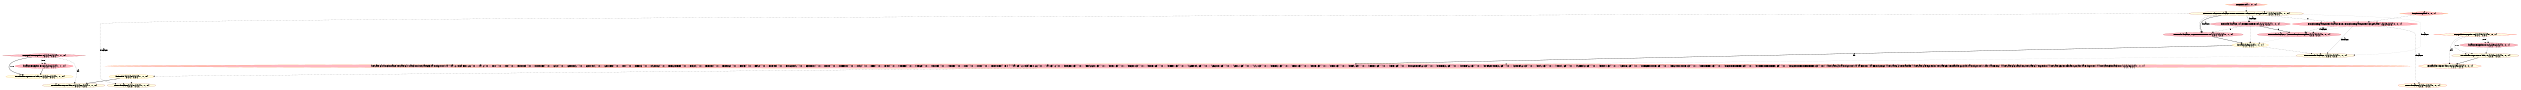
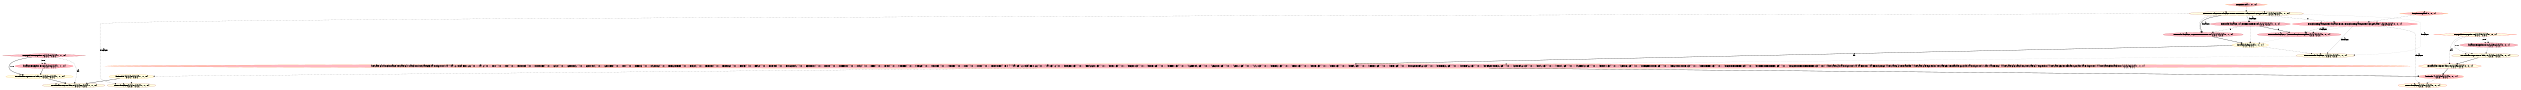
none -> (2441, 77)
none -> (56, 81)
